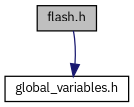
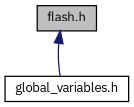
(75, 47) -> (58, 60)
